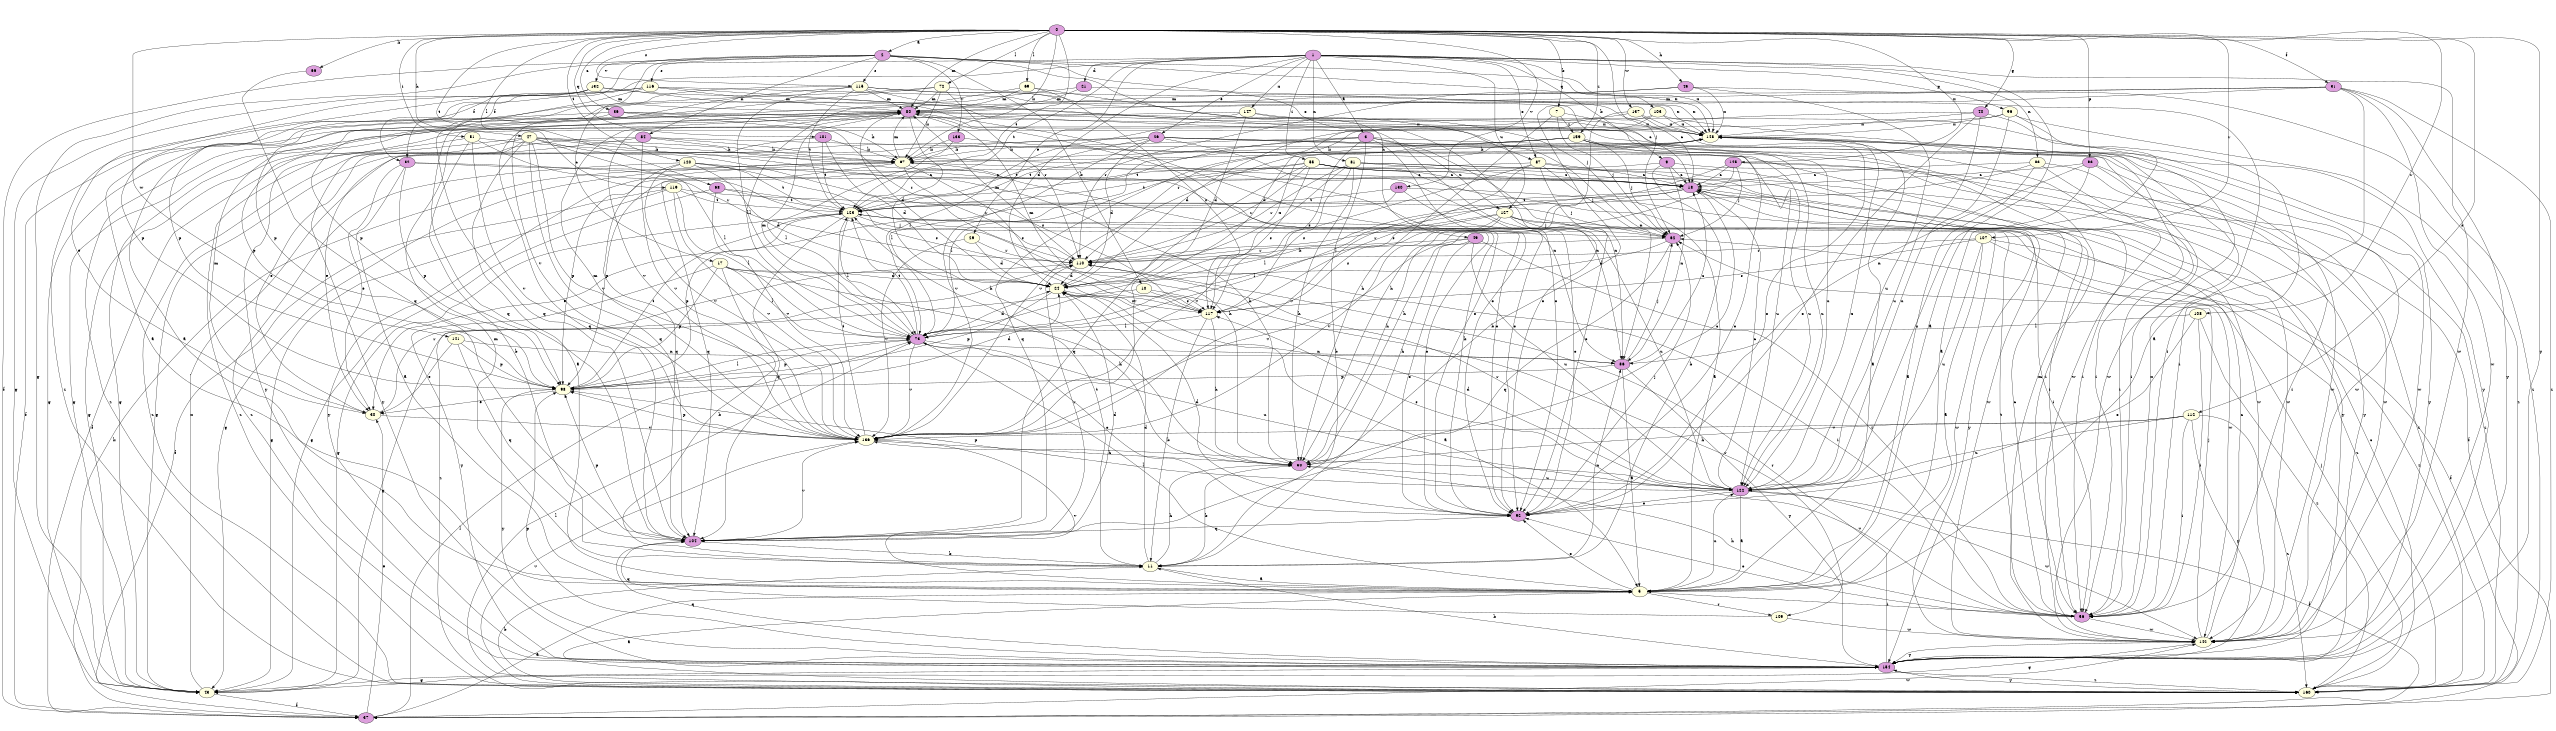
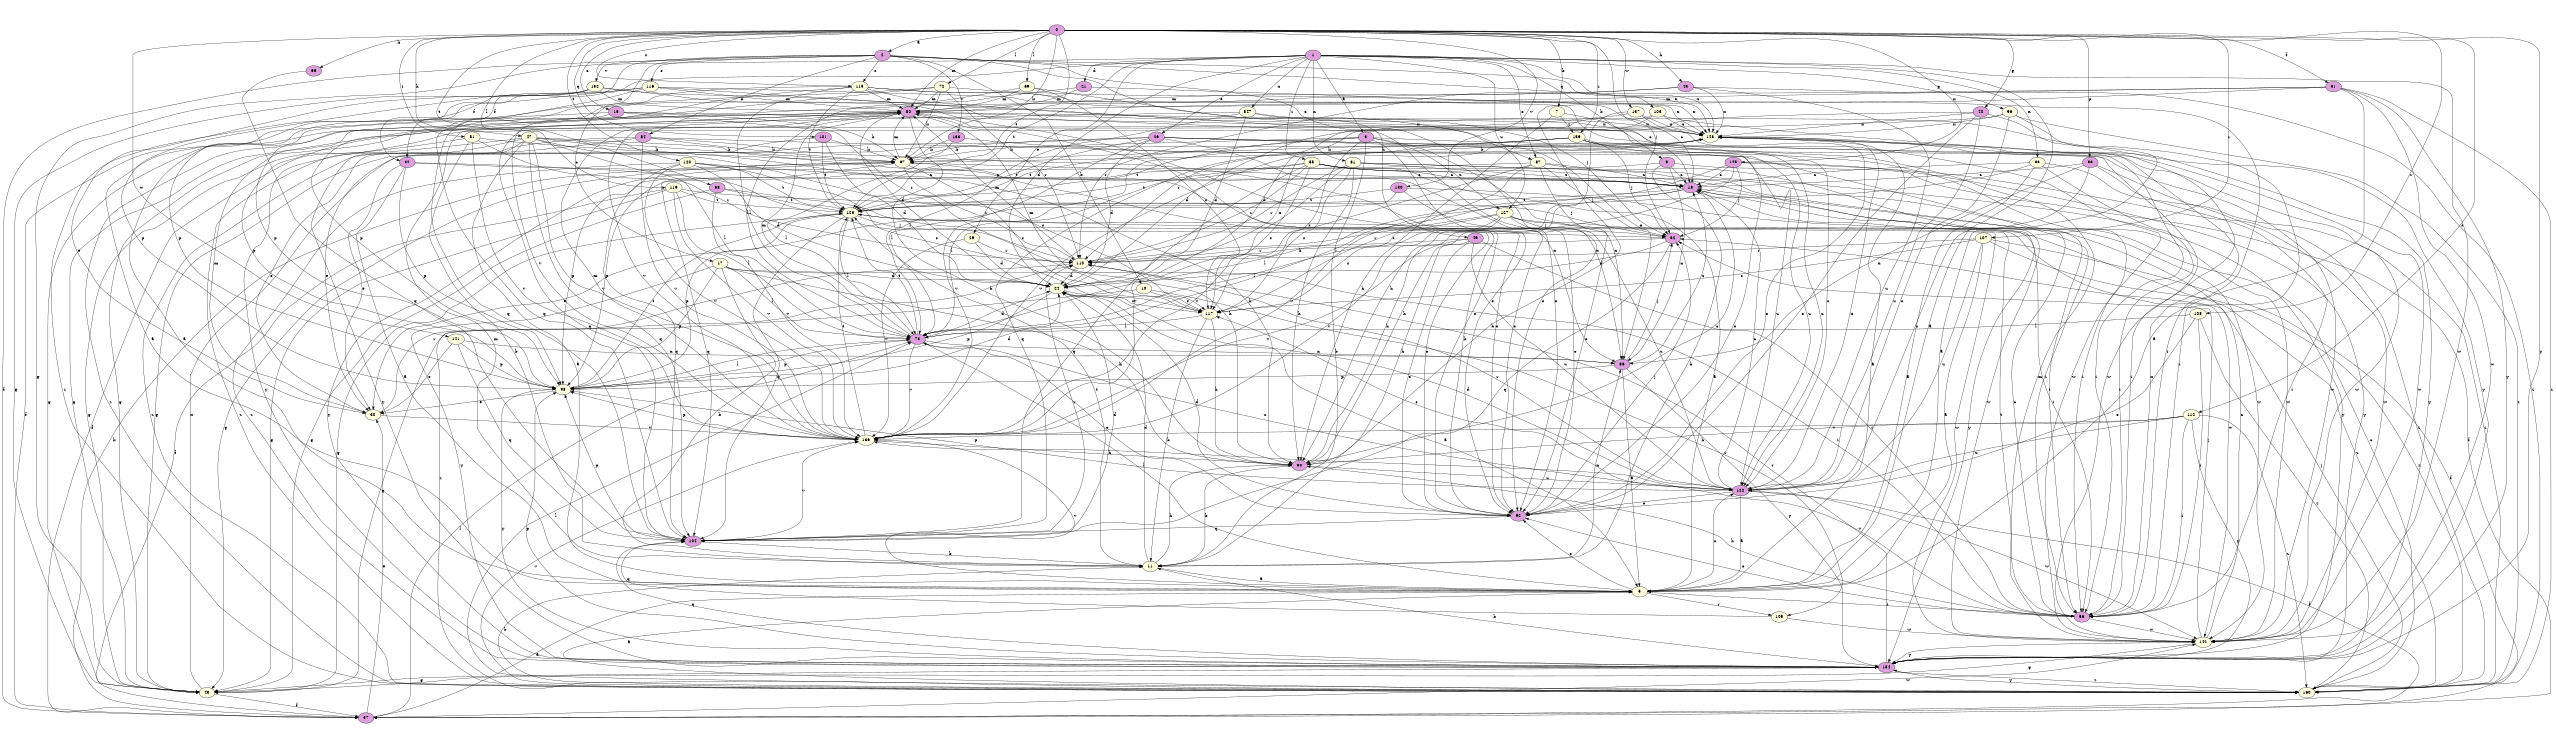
(616, 112) -> (616, 112)
(1248, 112) -> (1248, 112)
(1610, 173) -> none
